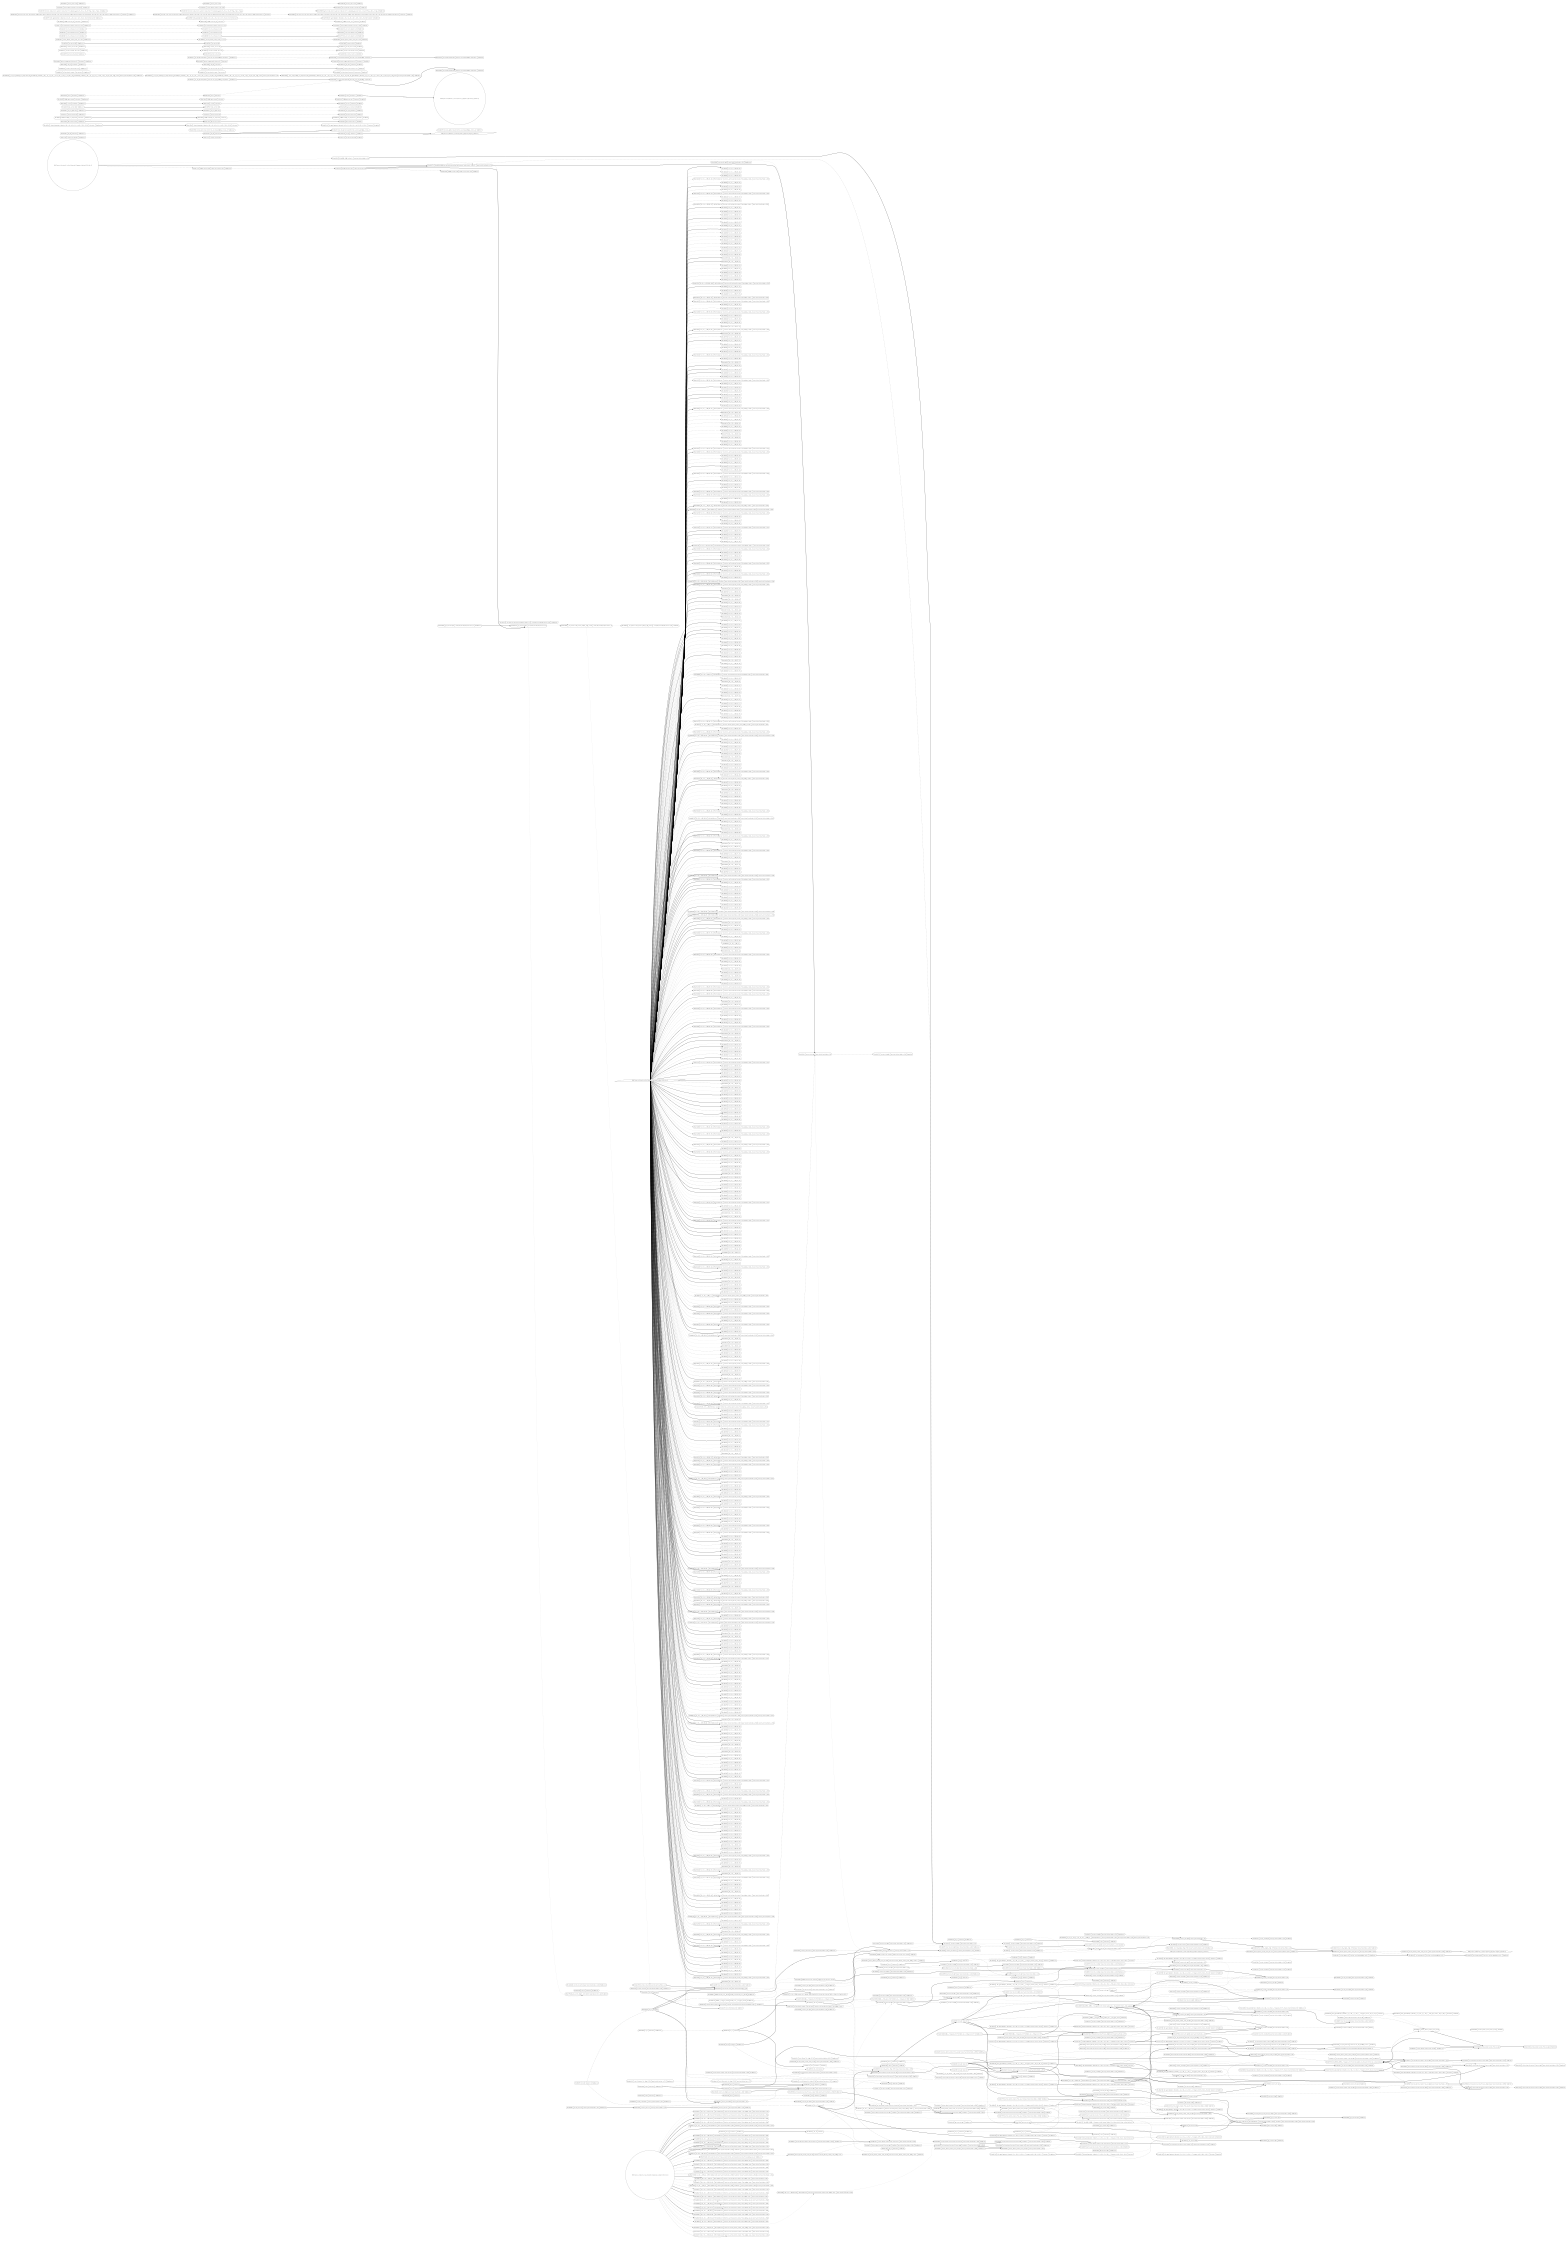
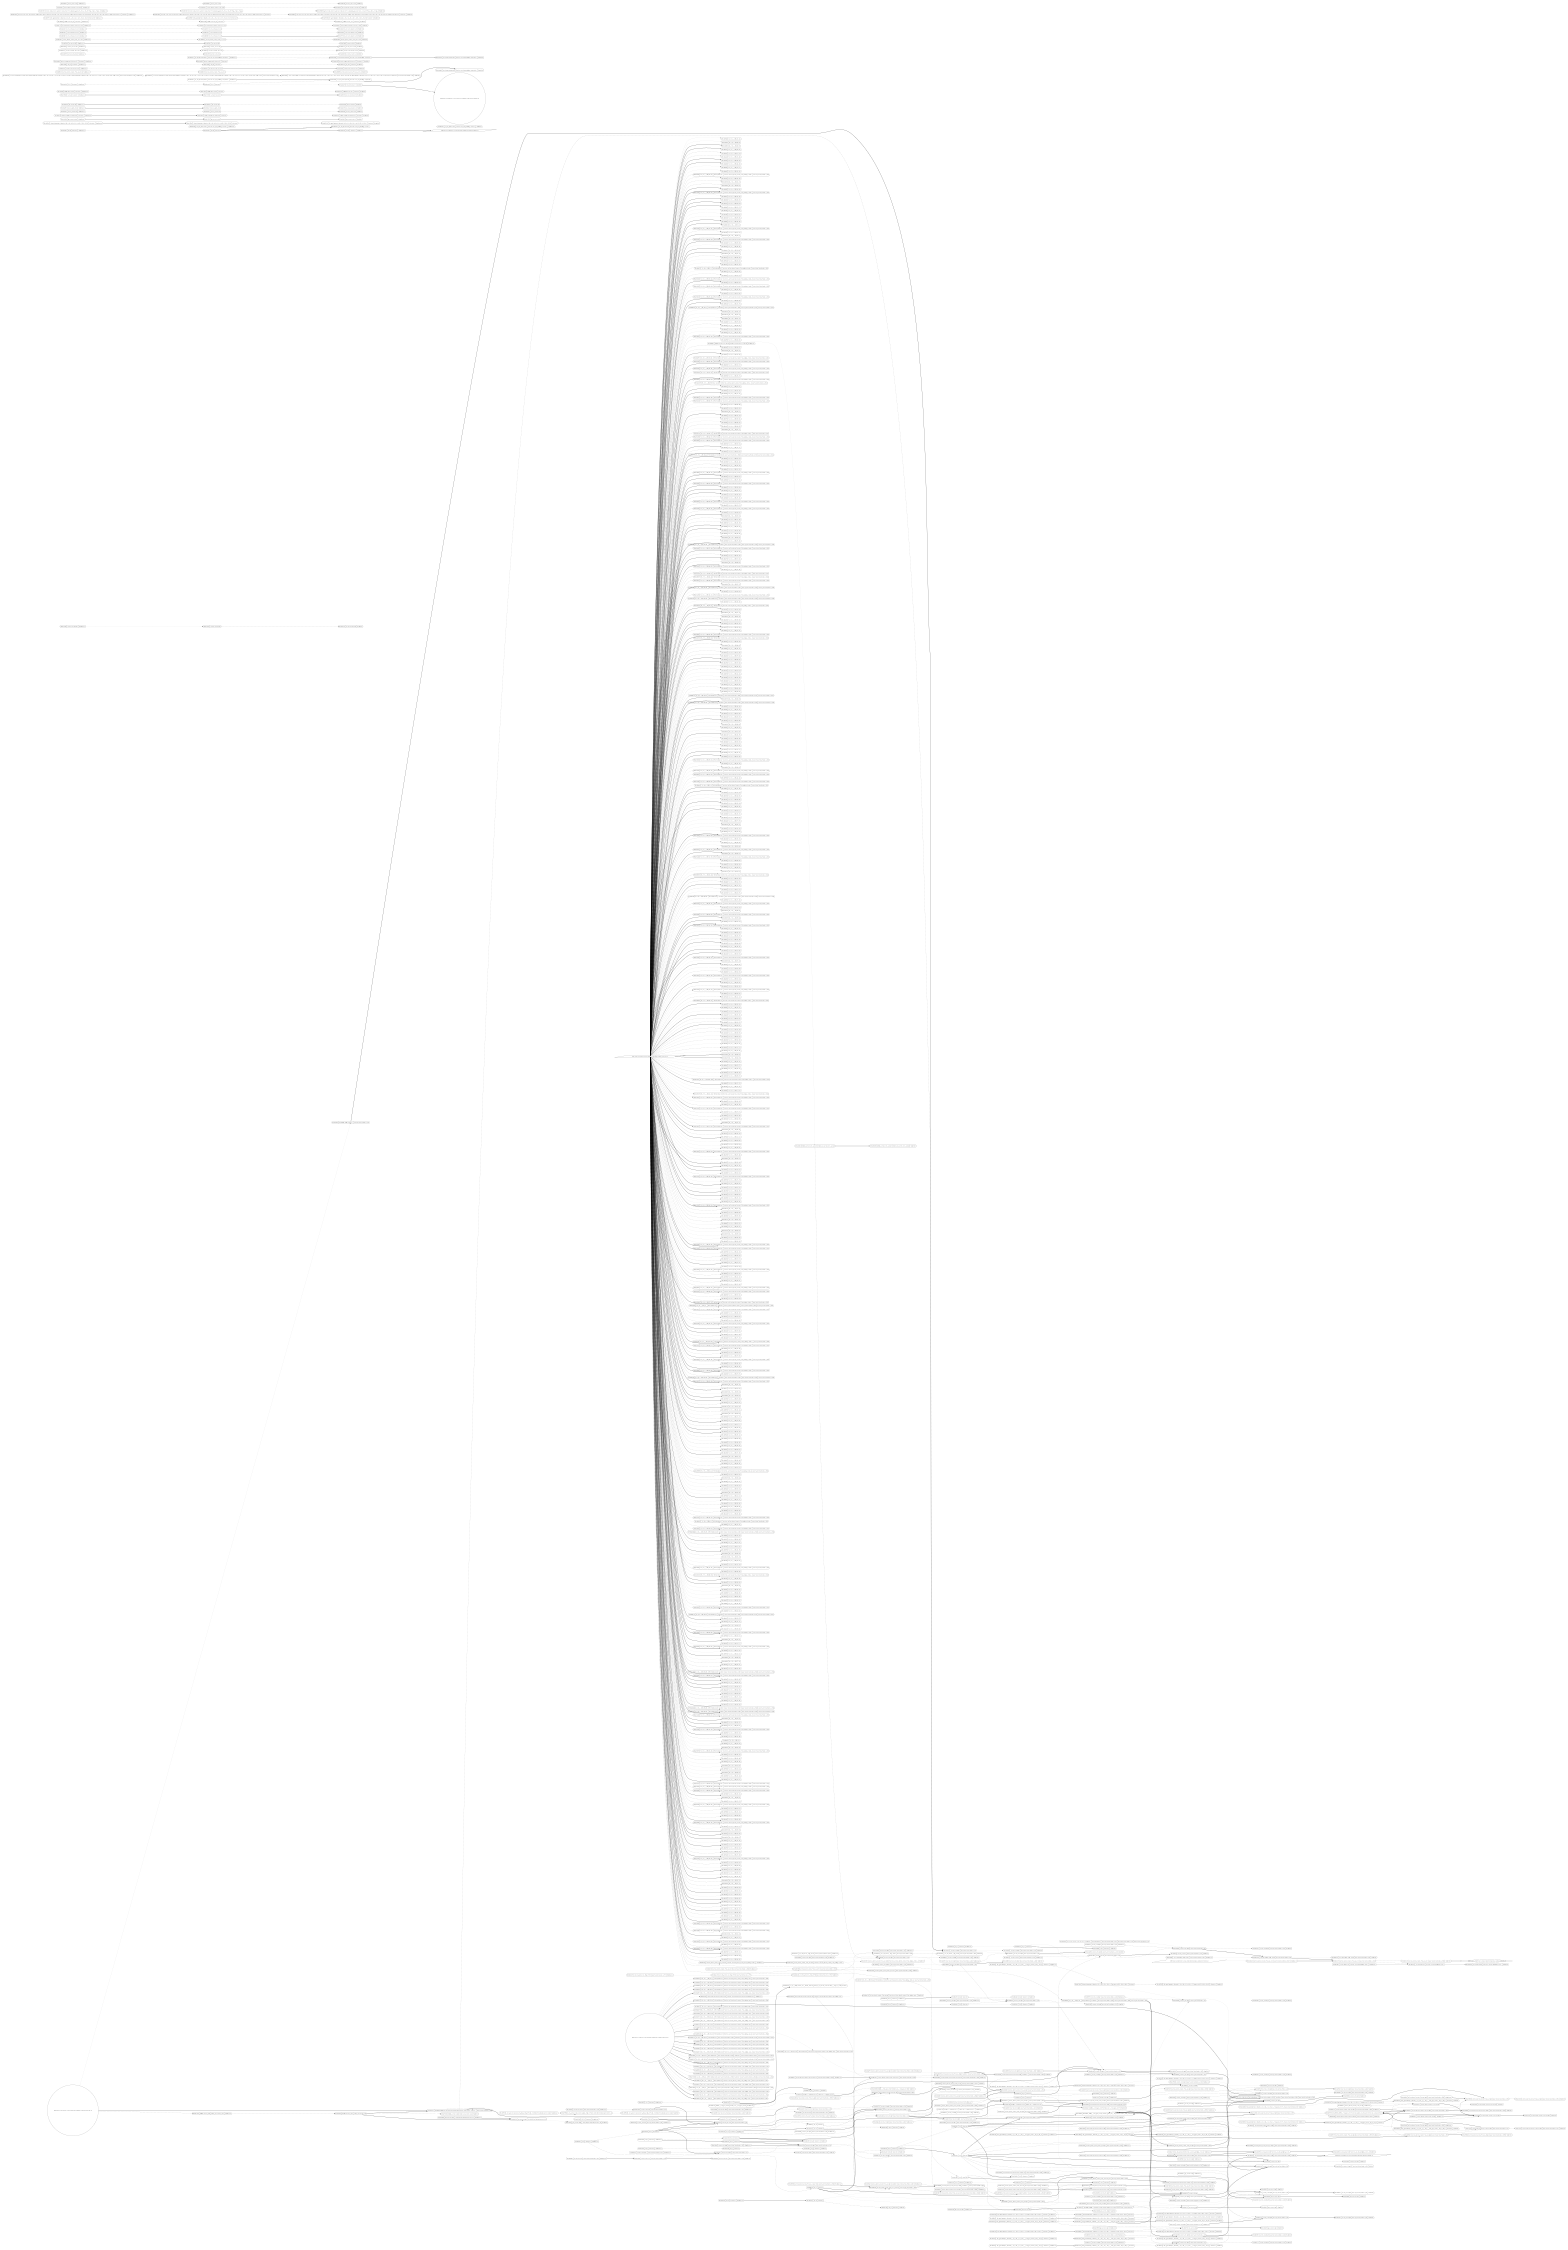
none -> (731, 606)
